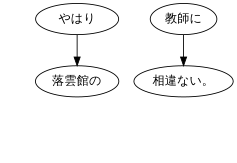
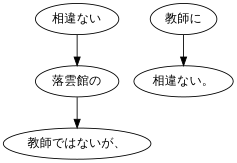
(77, 19) -> (77, 19)
none -> (77, 144)
